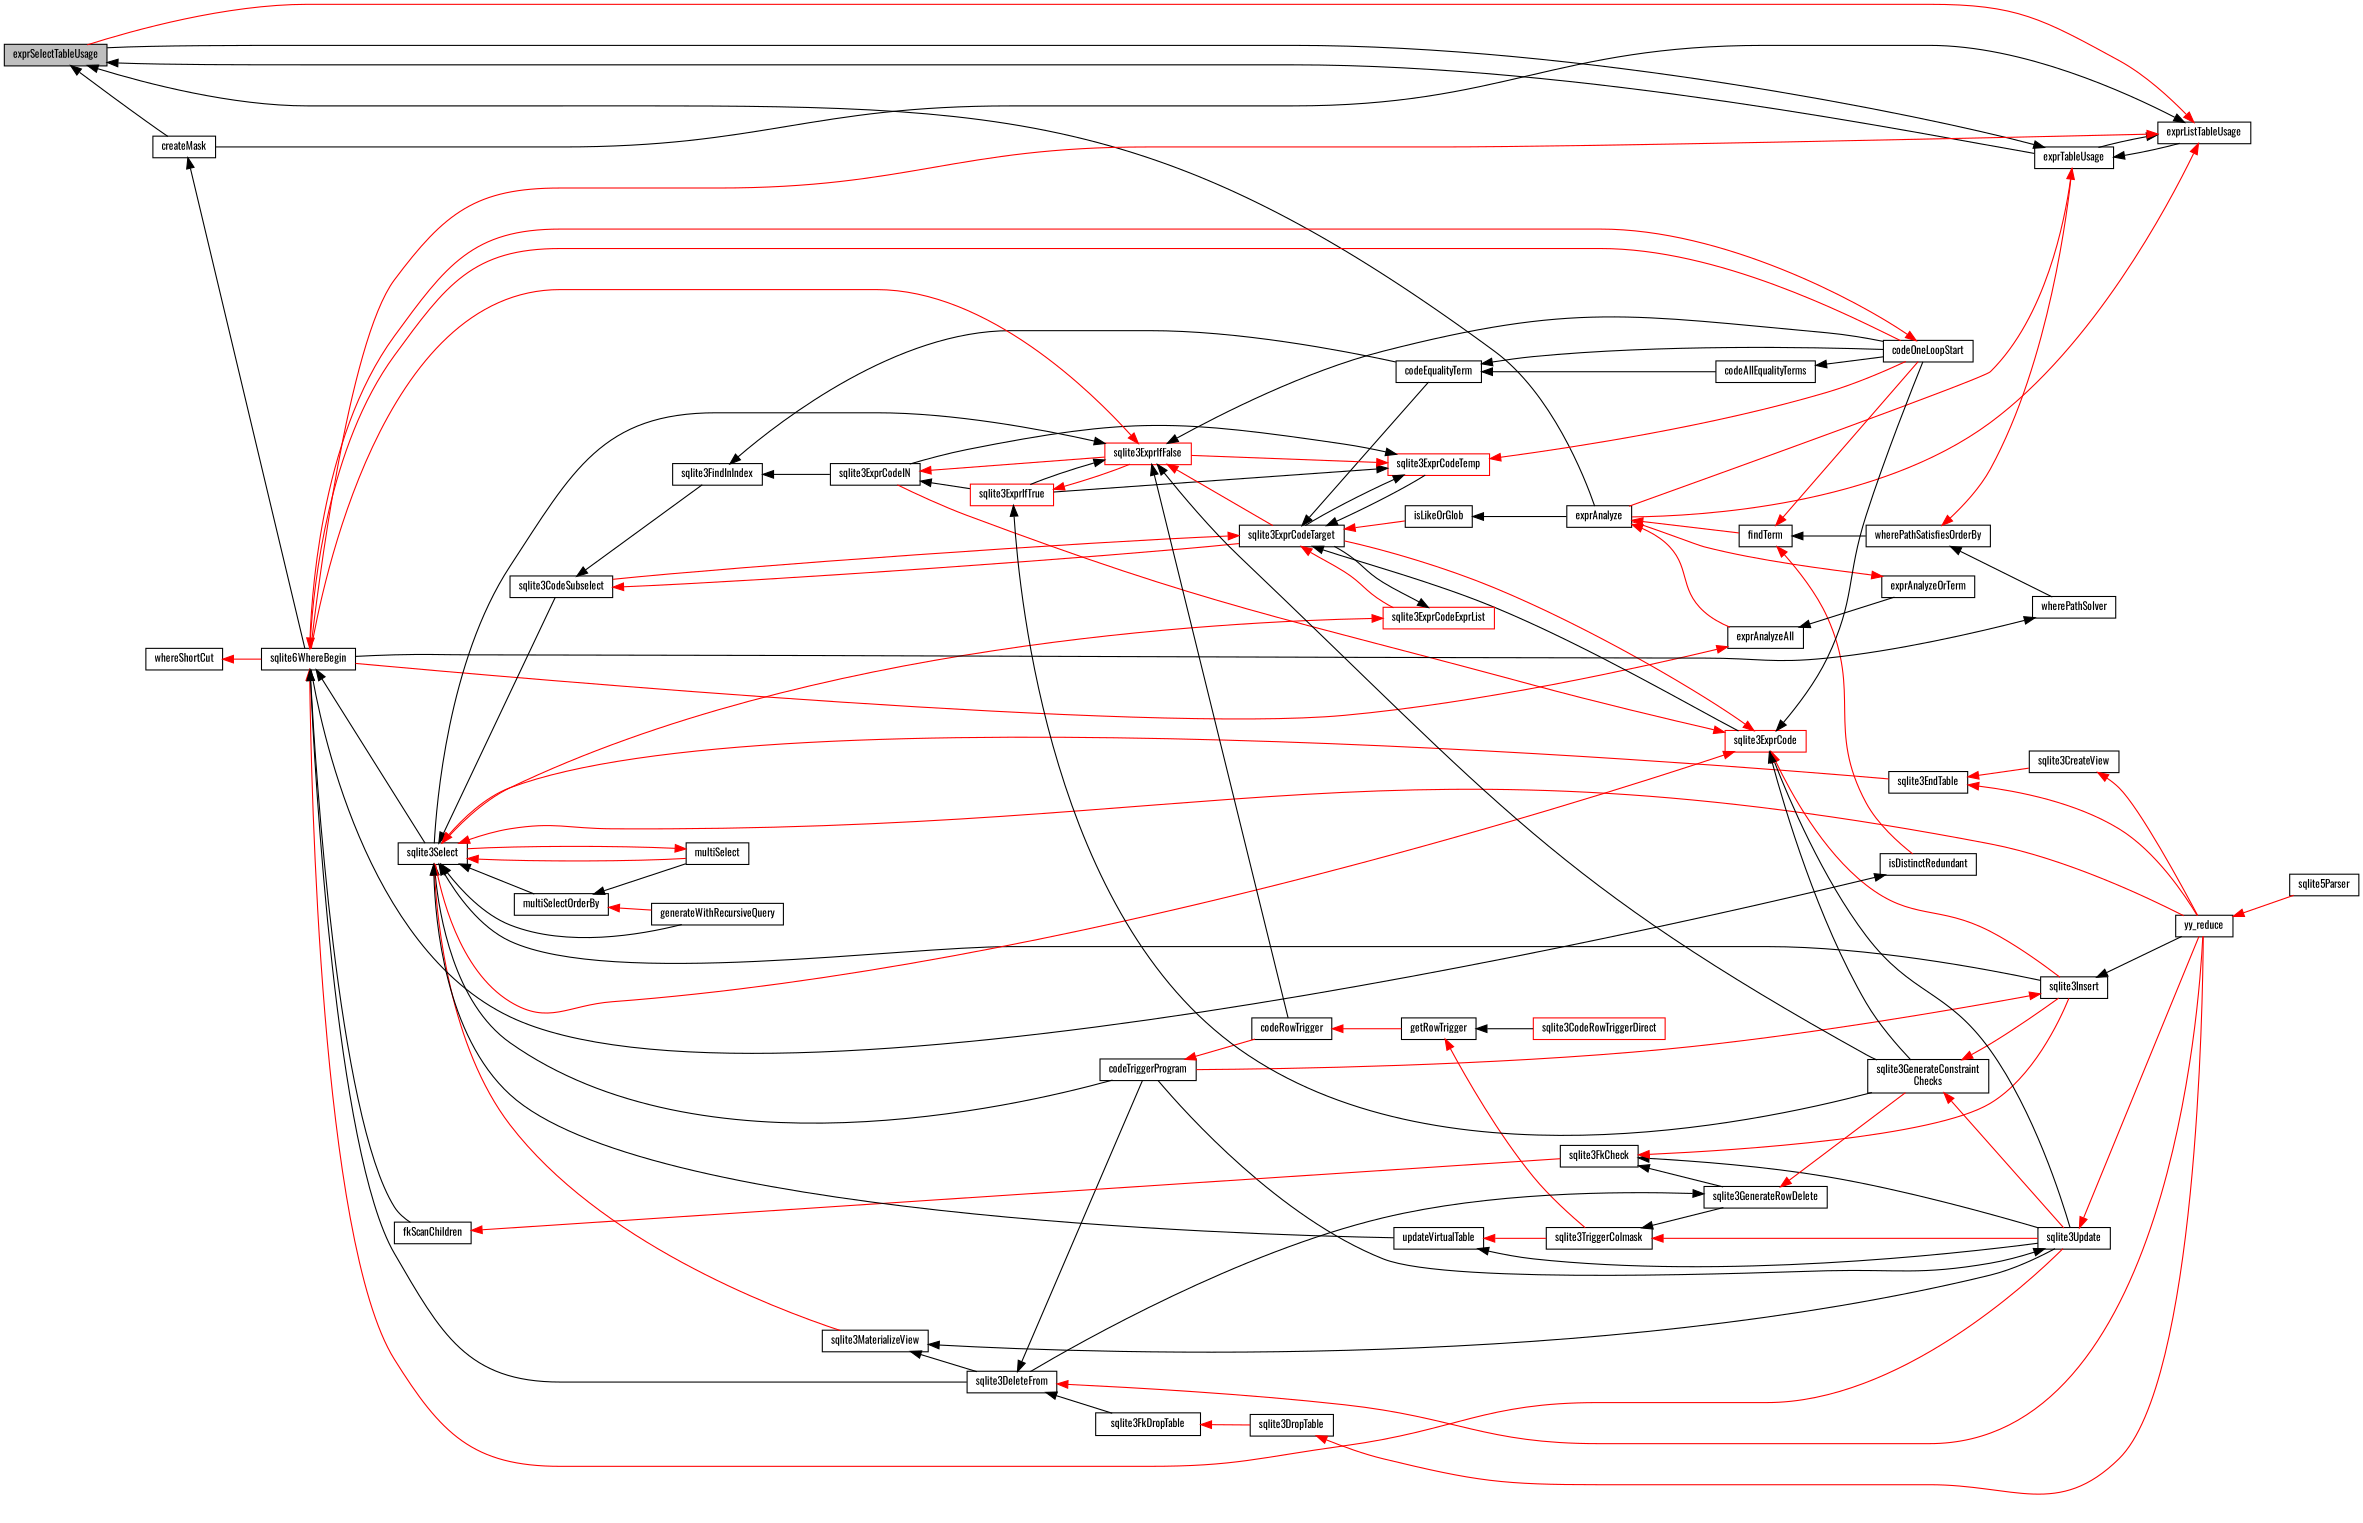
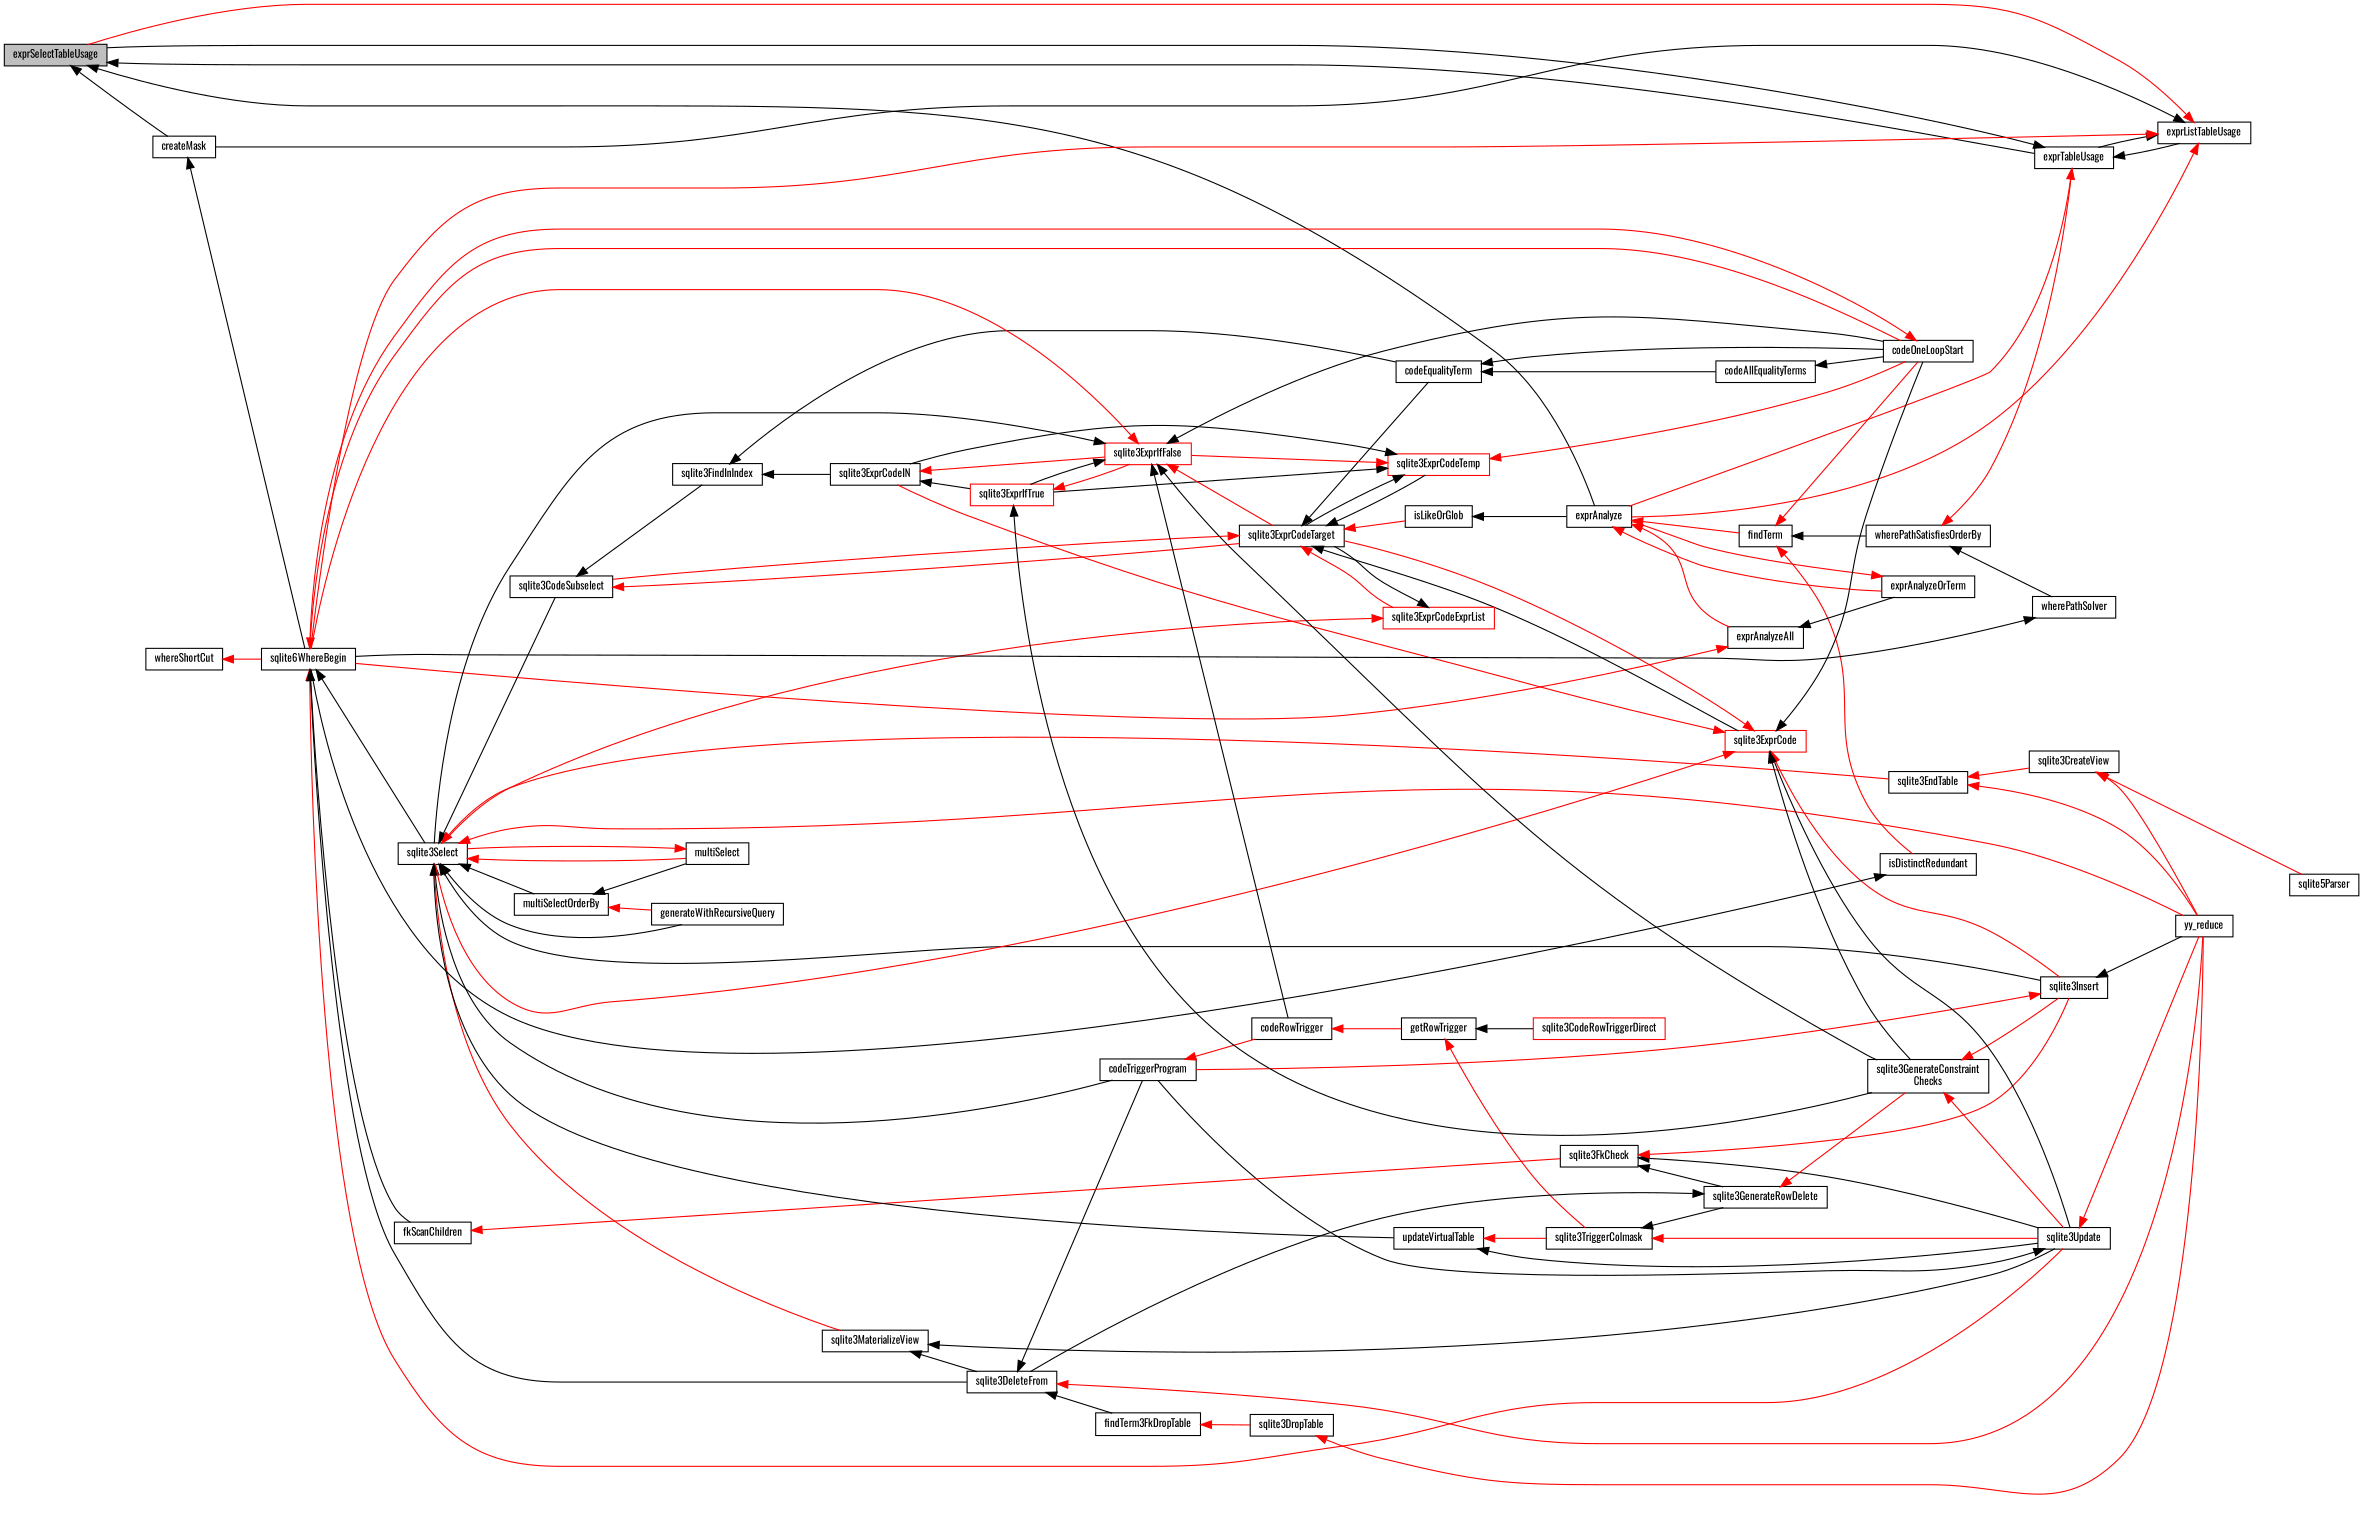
none -> (1749, 576)
(2269, 904) -> (2204, 826)
(1148, 1424) -> (1148, 1424)
